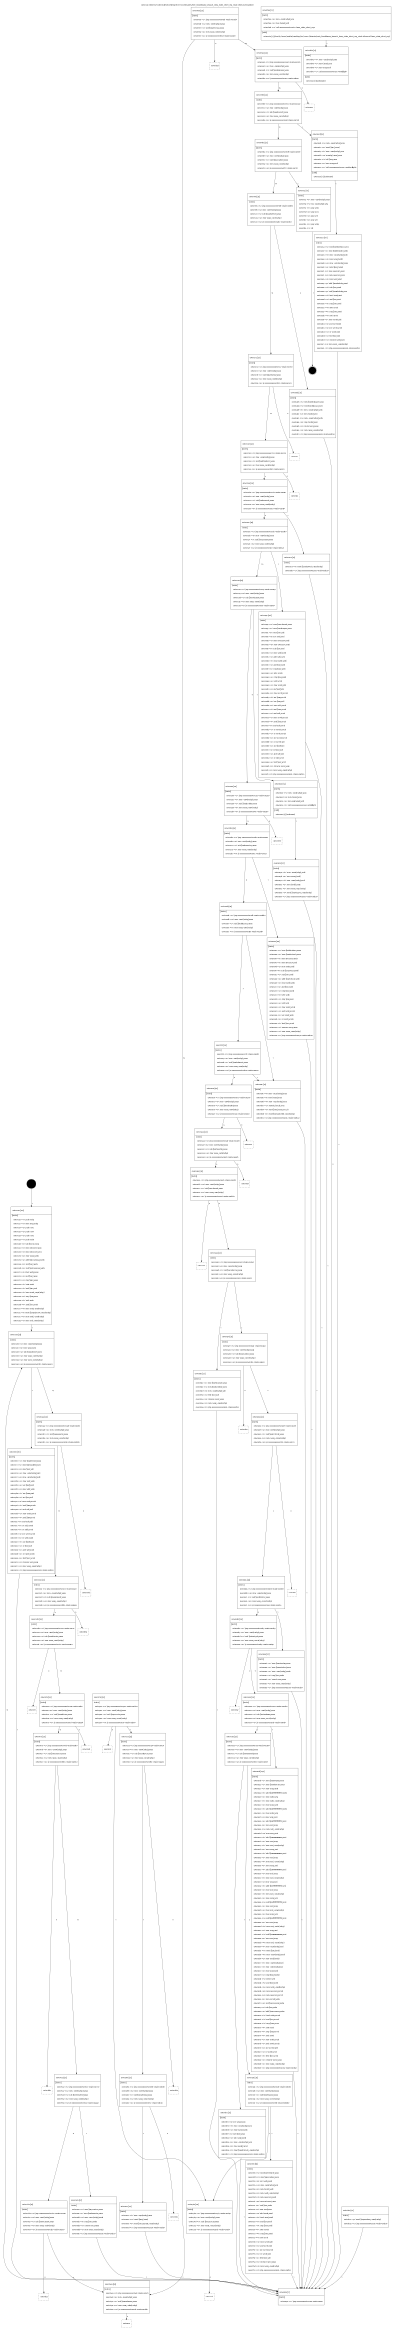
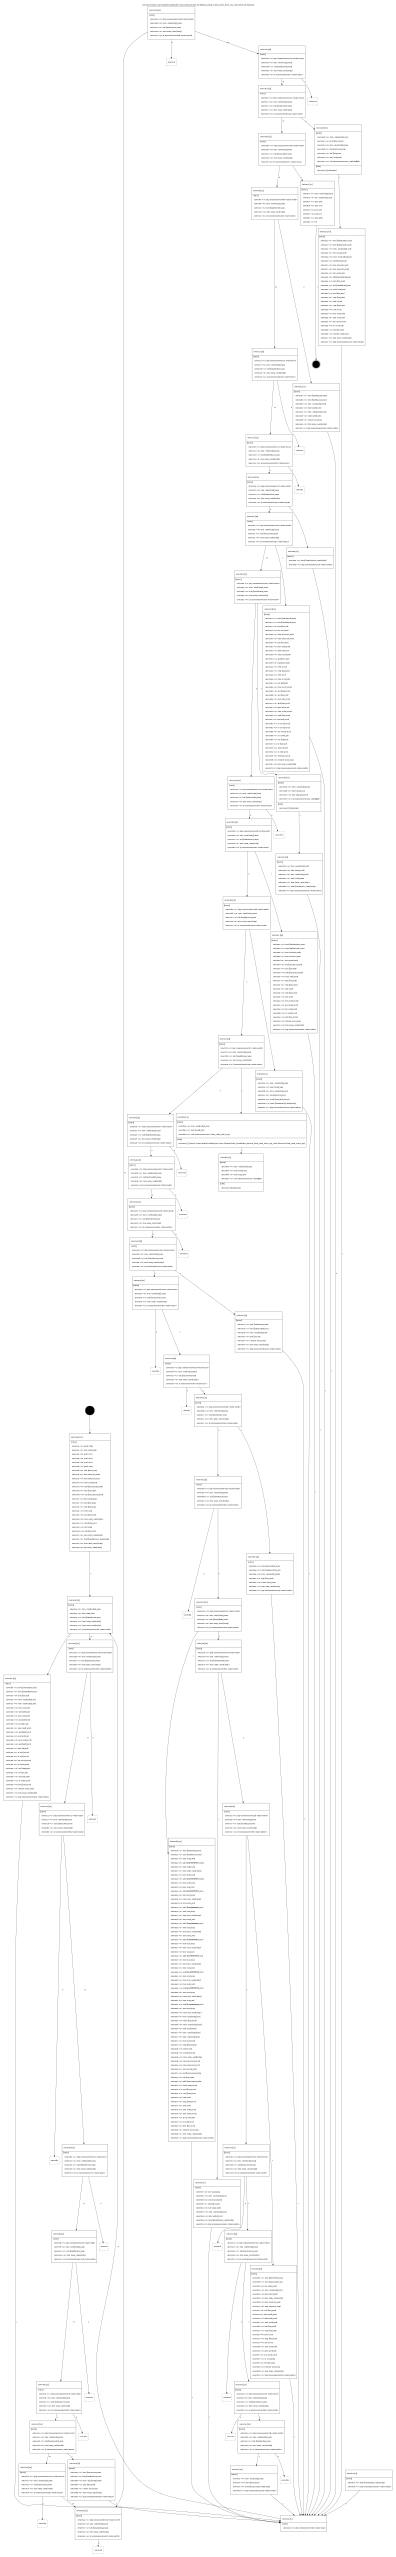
(255, 1077) -> (241, 1090)
(113, 1989) -> (247, 2203)
